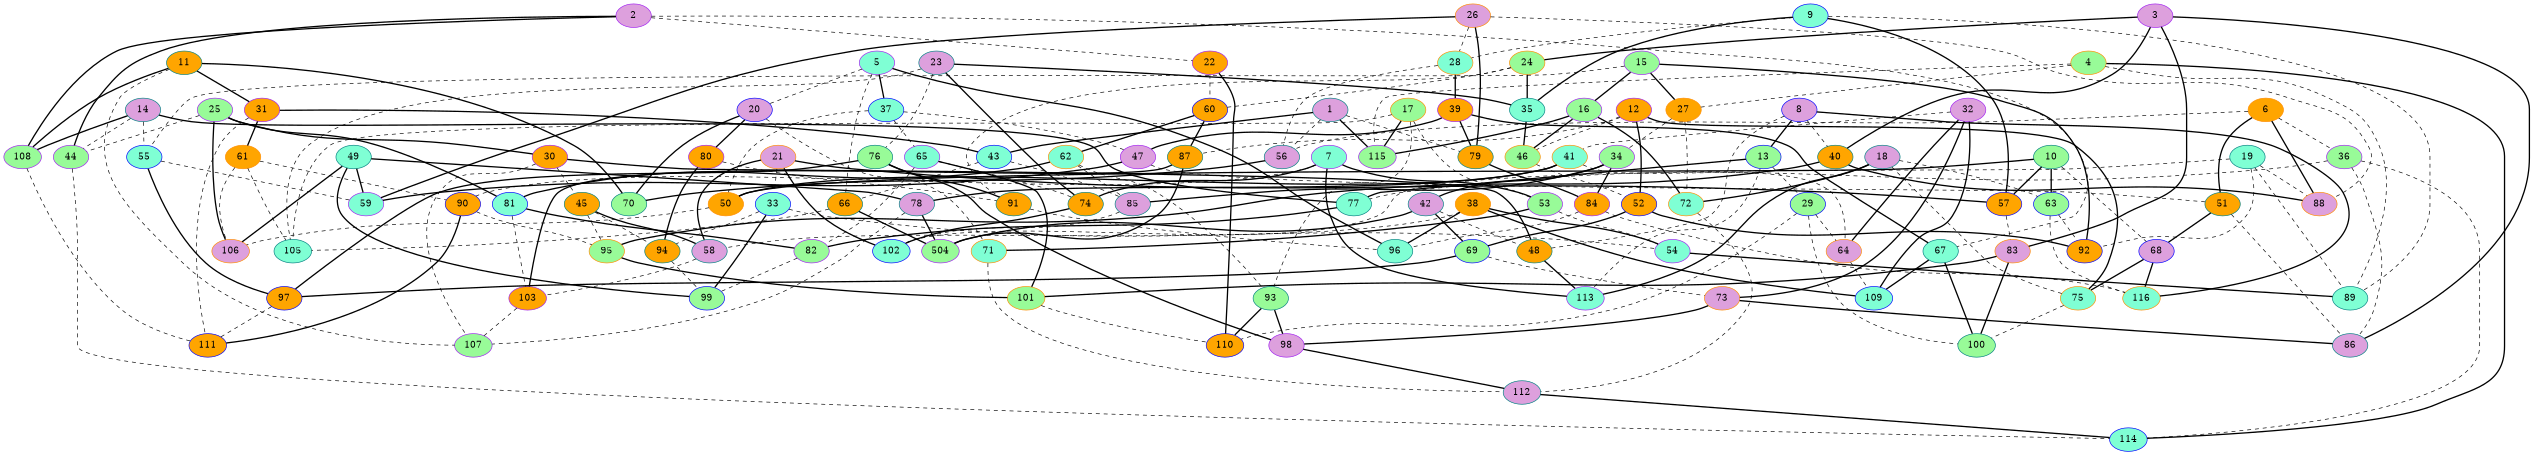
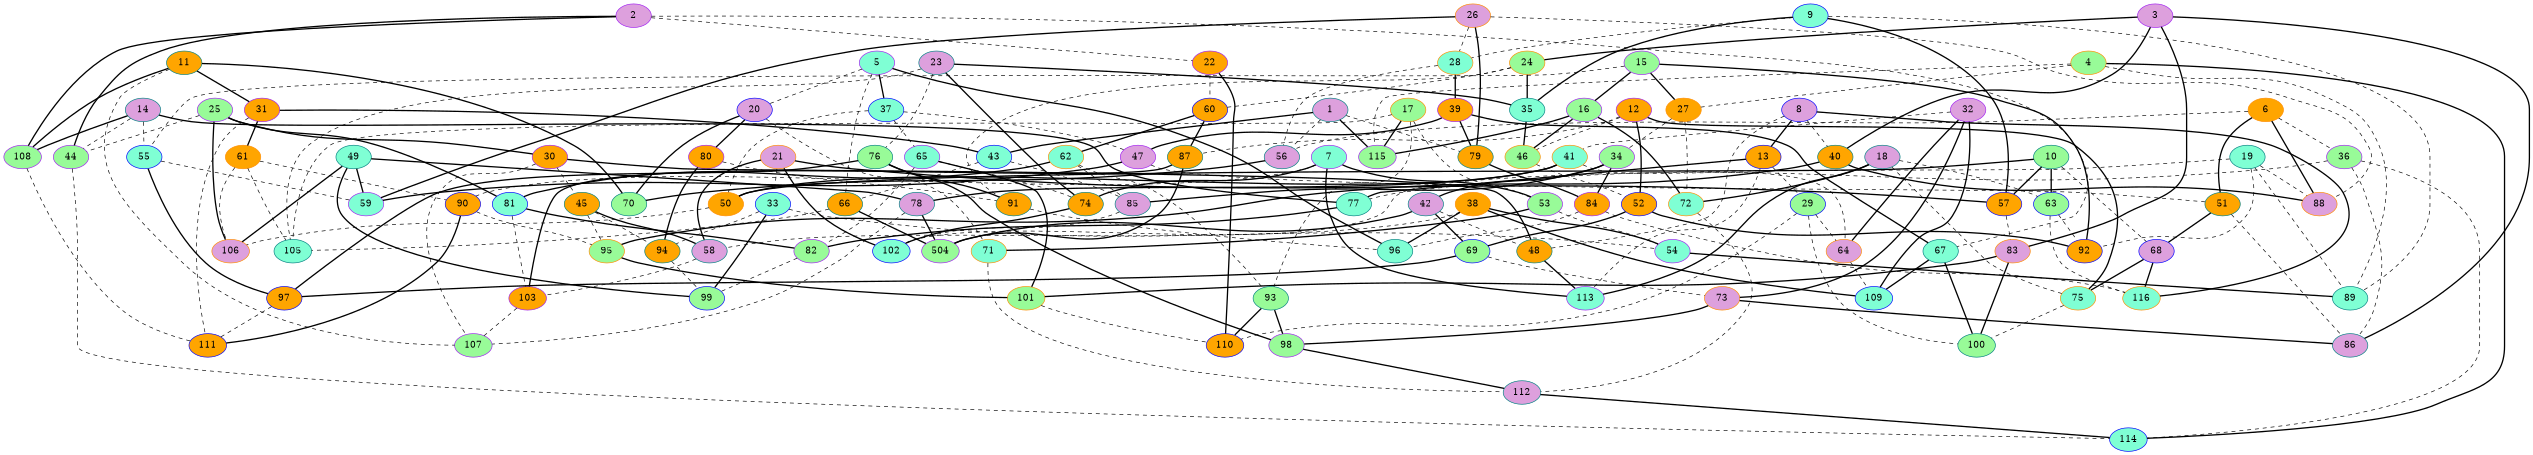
(1763, 157) -> (1763, 157)
(1286, 345) -> (1286, 345)
